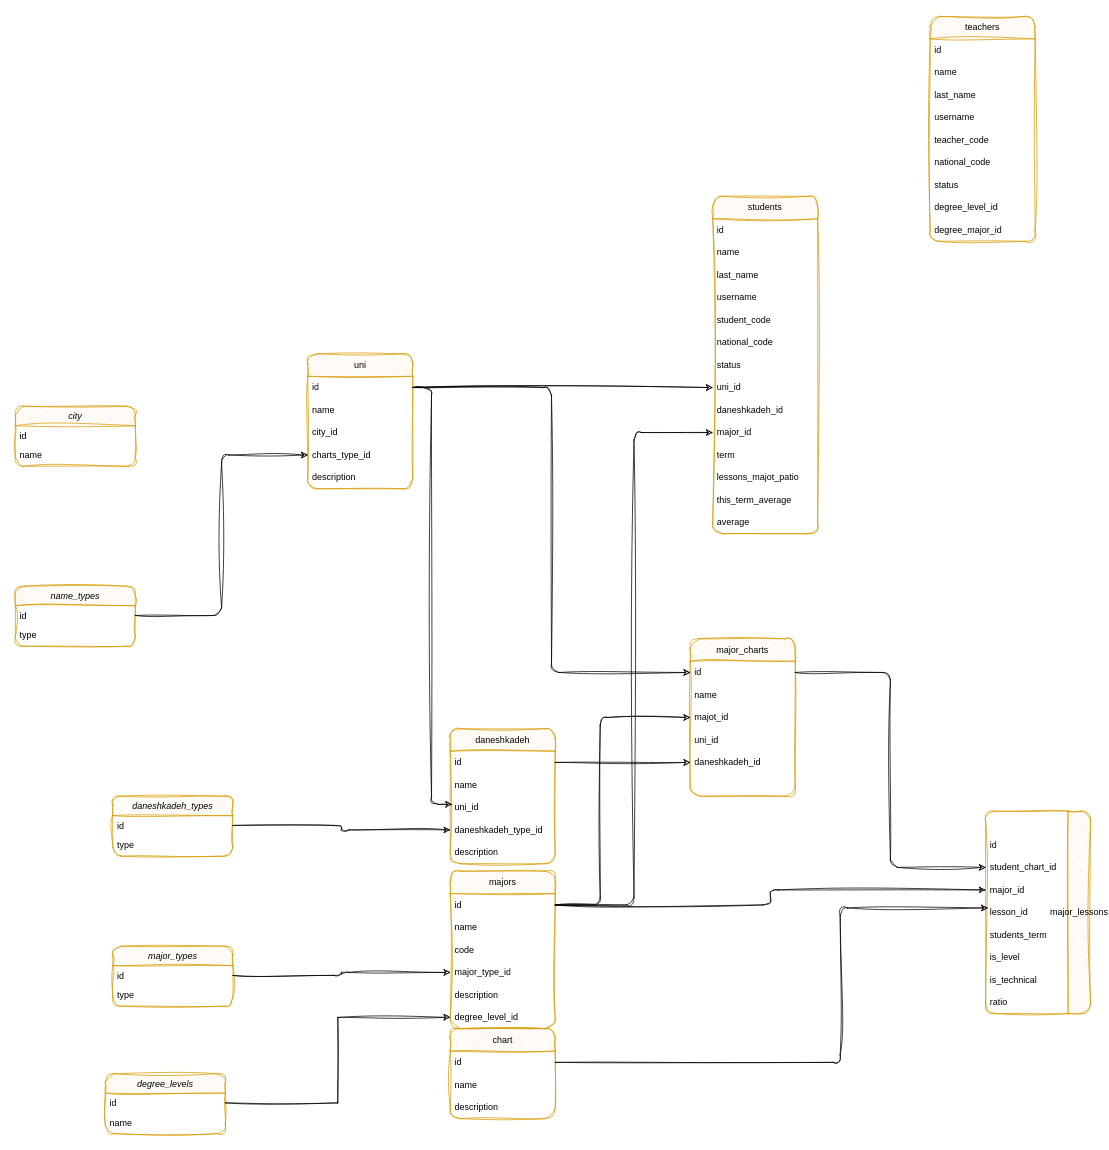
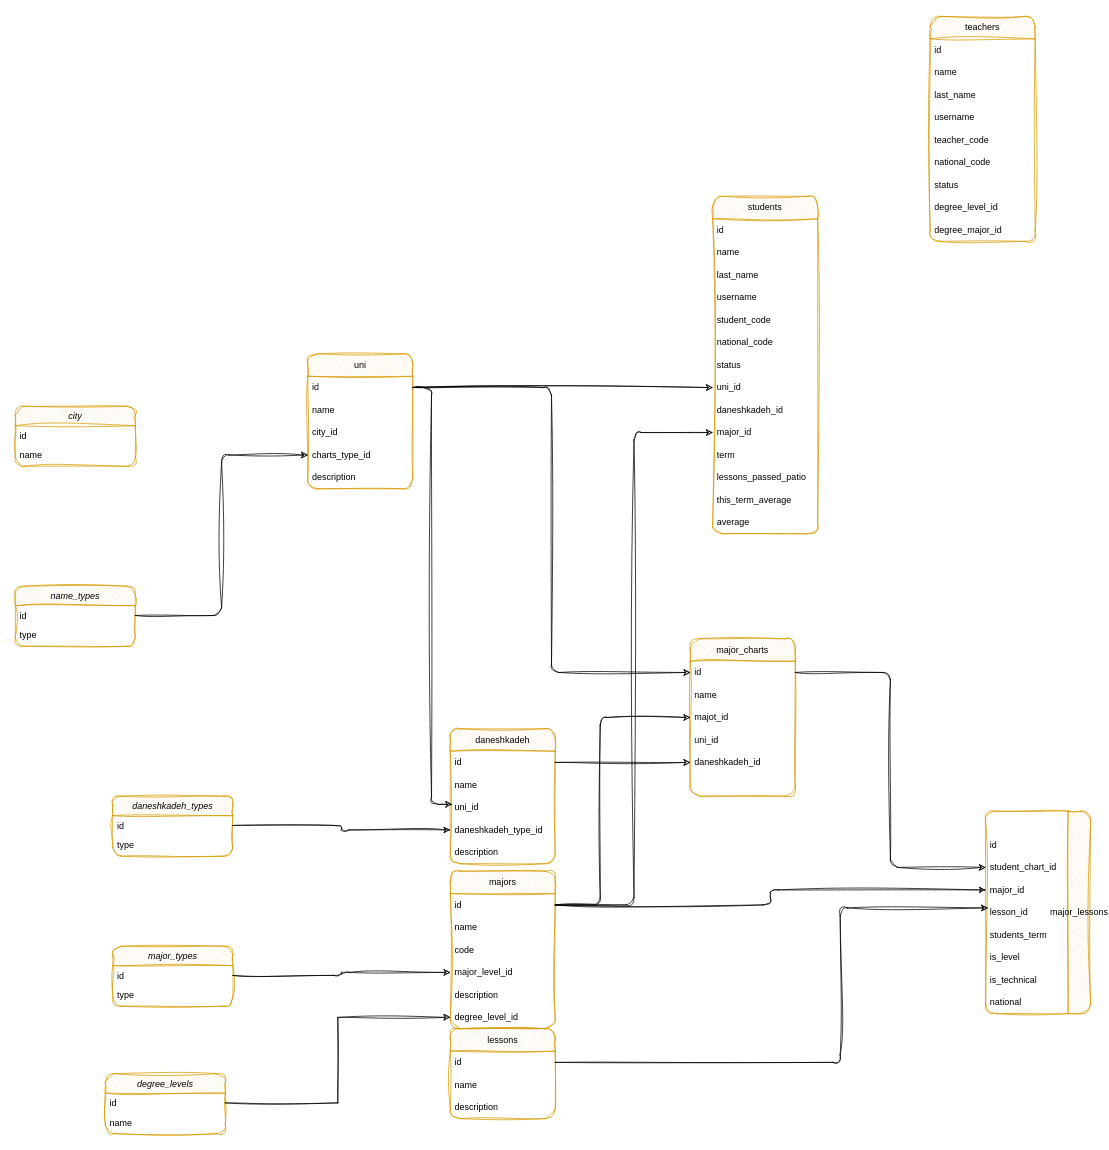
(763, 477) -> (765, 477)
(486, 972) -> (487, 972)
(1002, 1002) -> (1008, 1002)
(503, 1040) -> (503, 1040)
